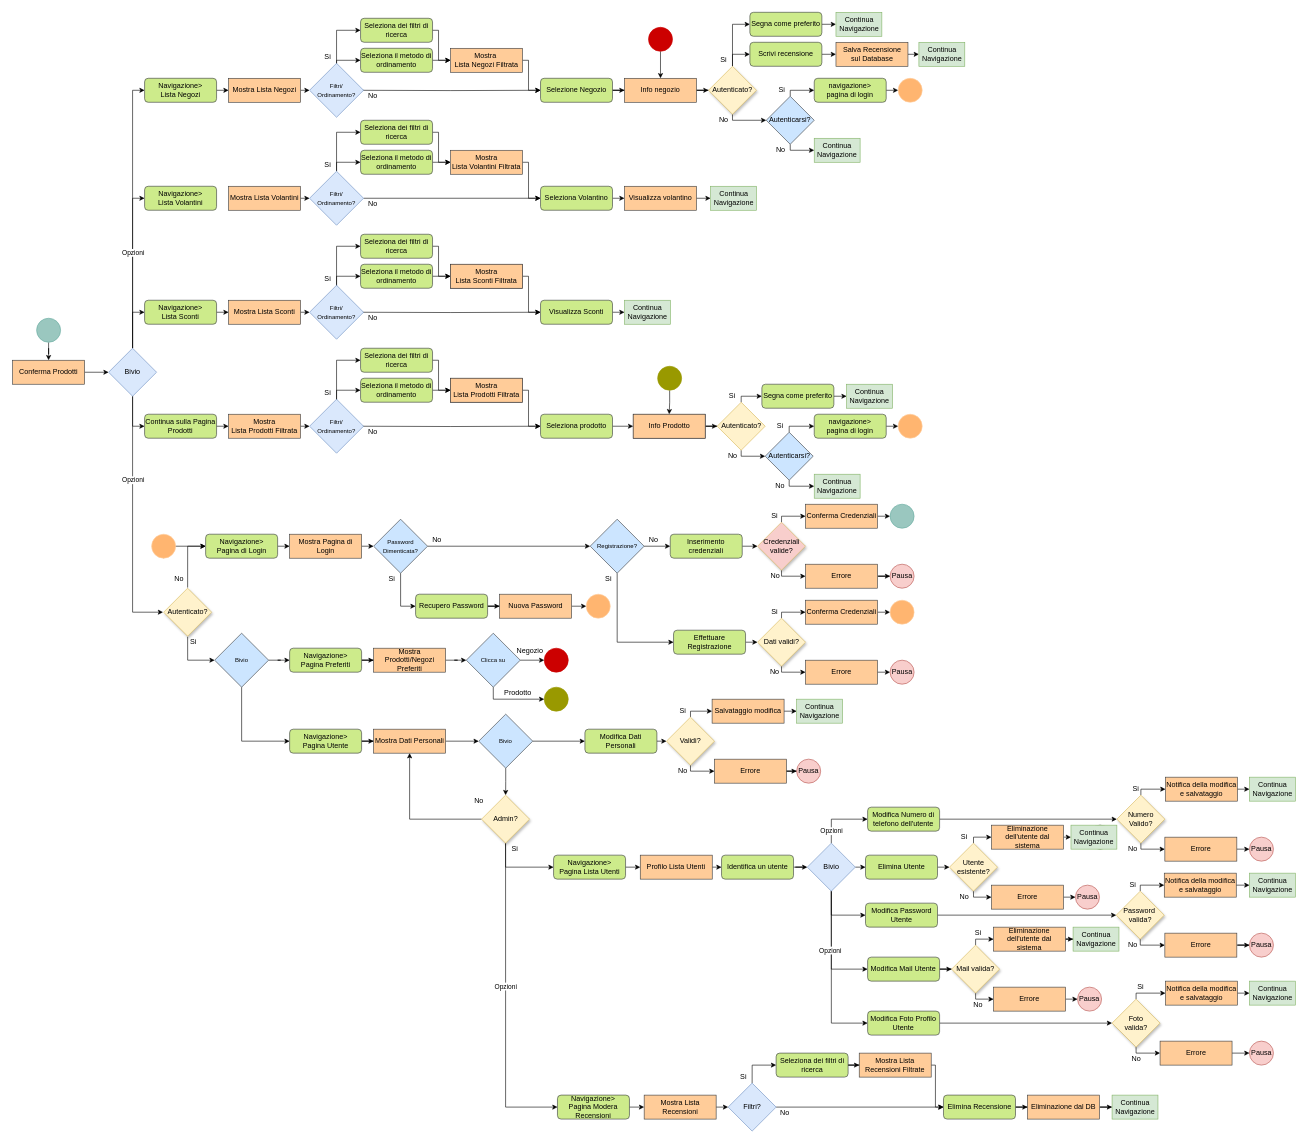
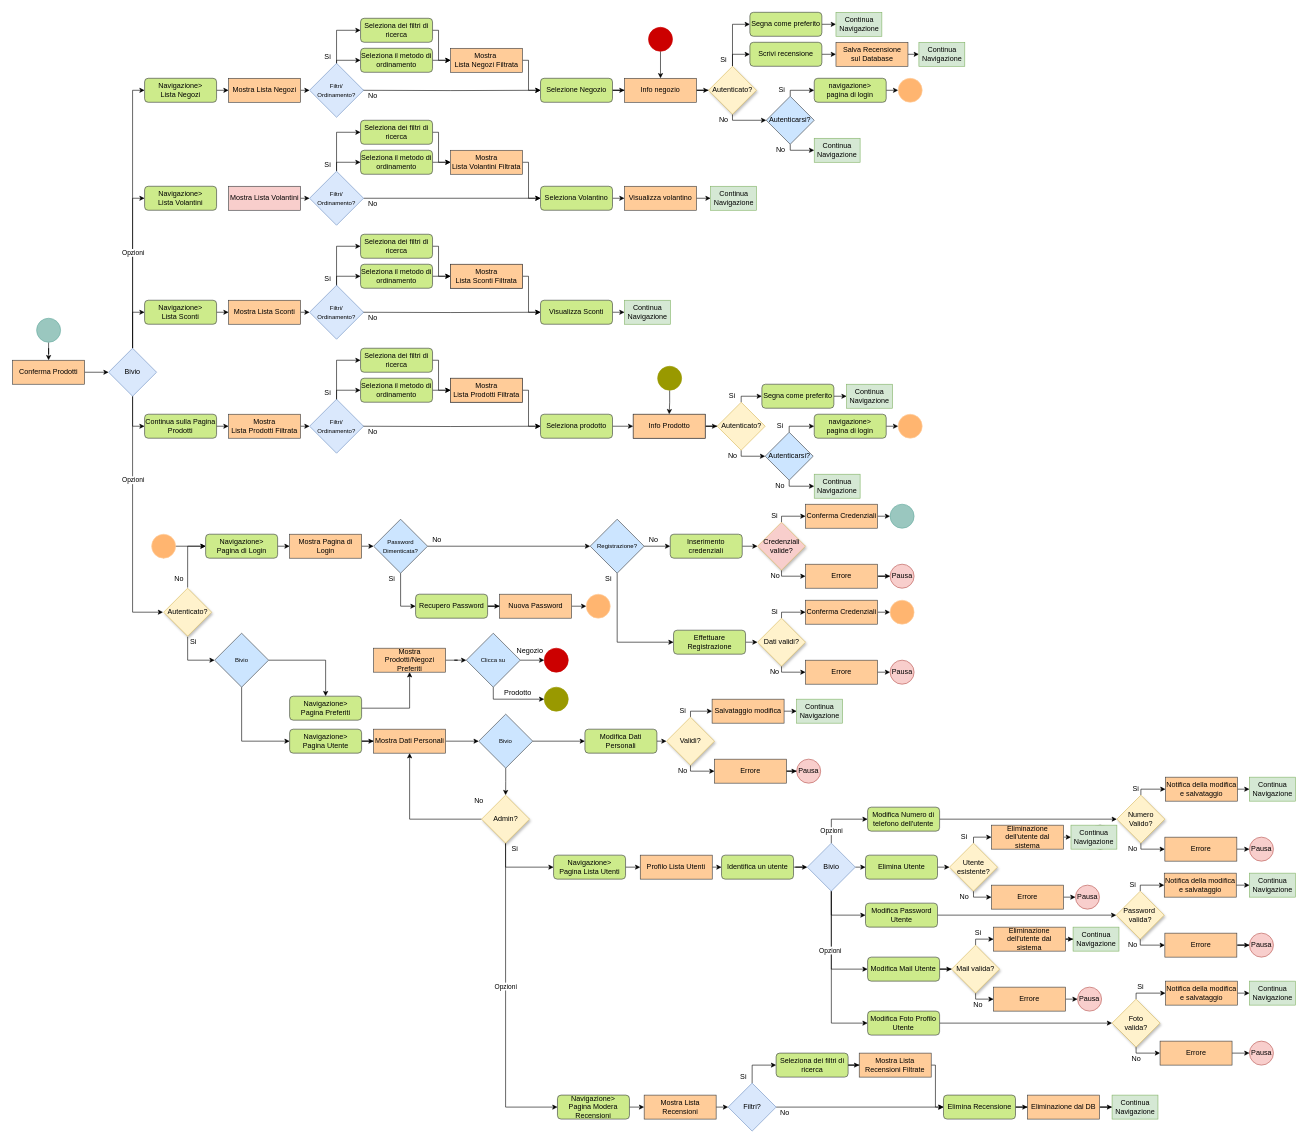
(264, 198) -> (264, 198)
(325, 660) -> (325, 708)
